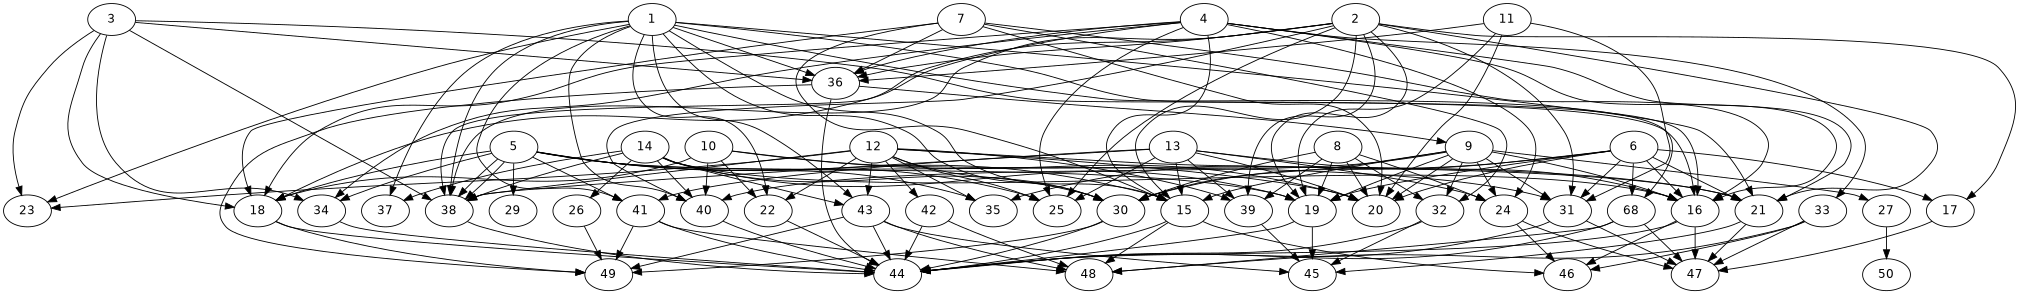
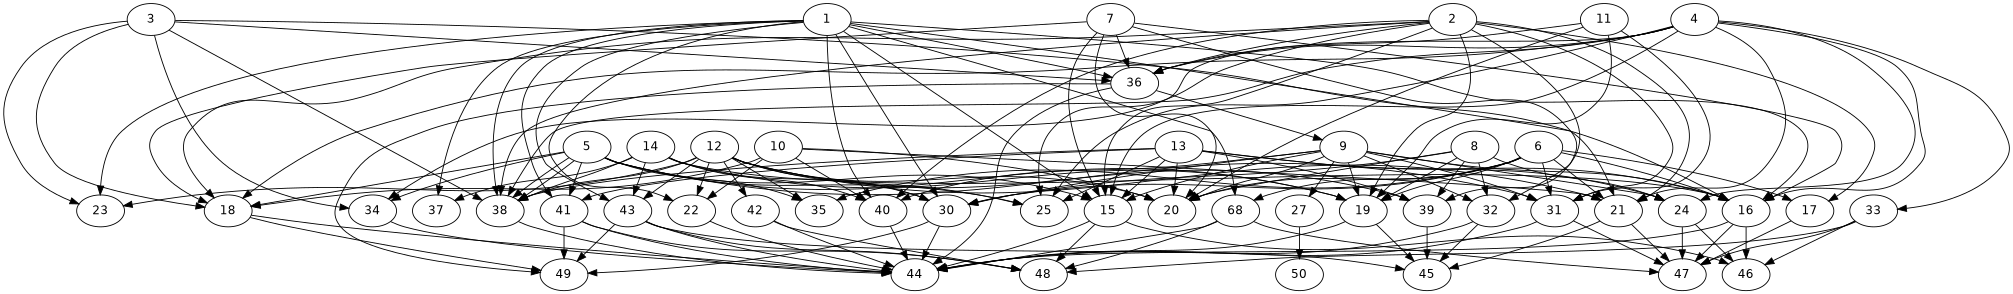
(513, 211) -> none
(577, 211) -> none
